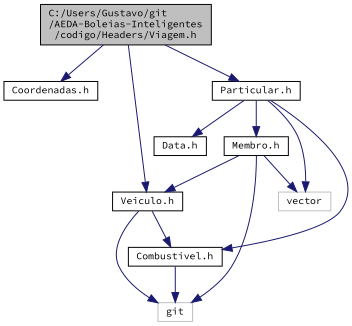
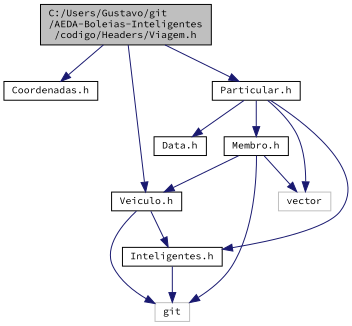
(175, 257) -> (172, 257)
